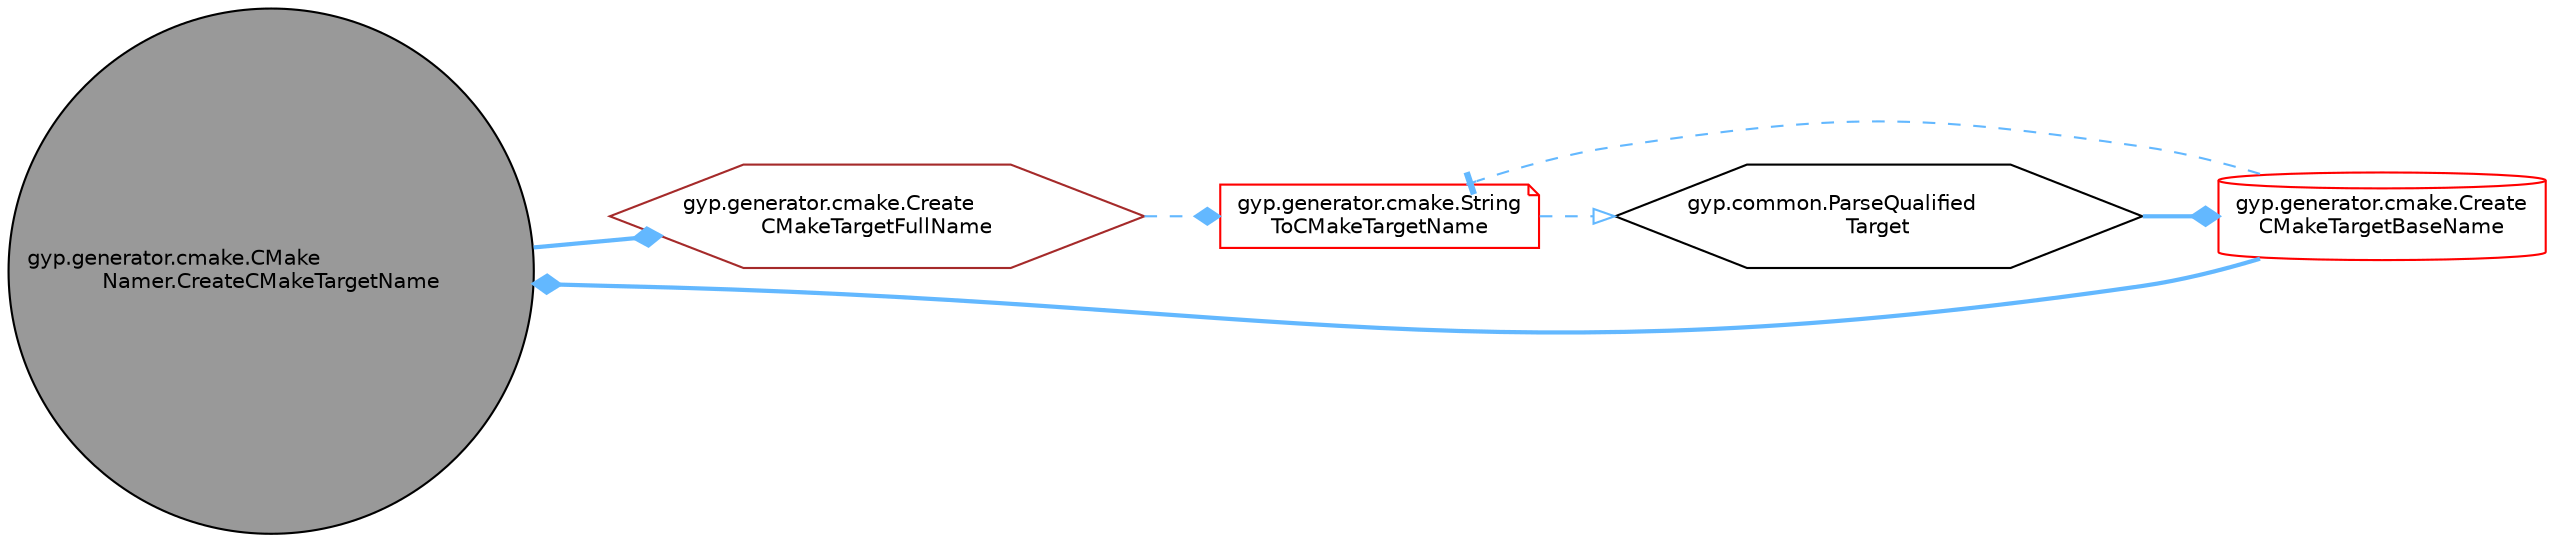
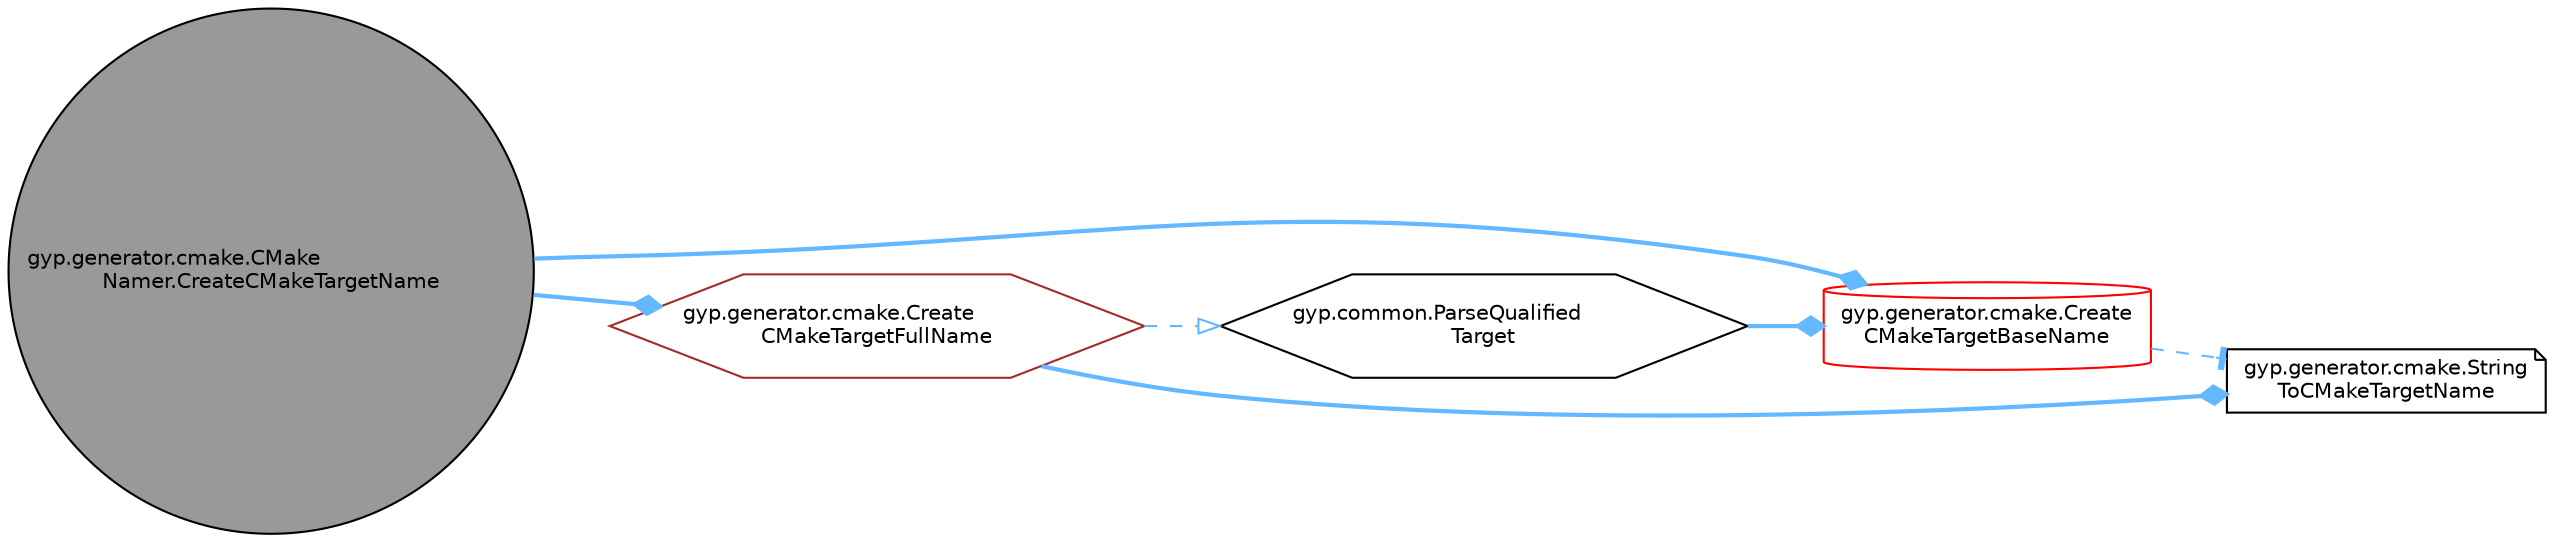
(1170, 216) -> (1620, 415)
(1380, 216) -> (2386, 381)
(1566, 216) -> (1171, 326)
(1412, 329) -> (1189, 225)
